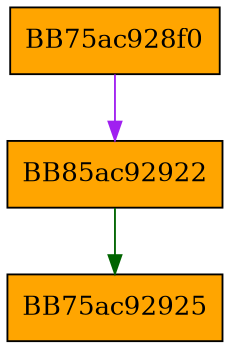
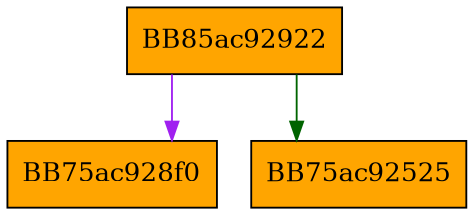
(115, 98) -> (172, 98)
(115, 308) -> (359, 174)
